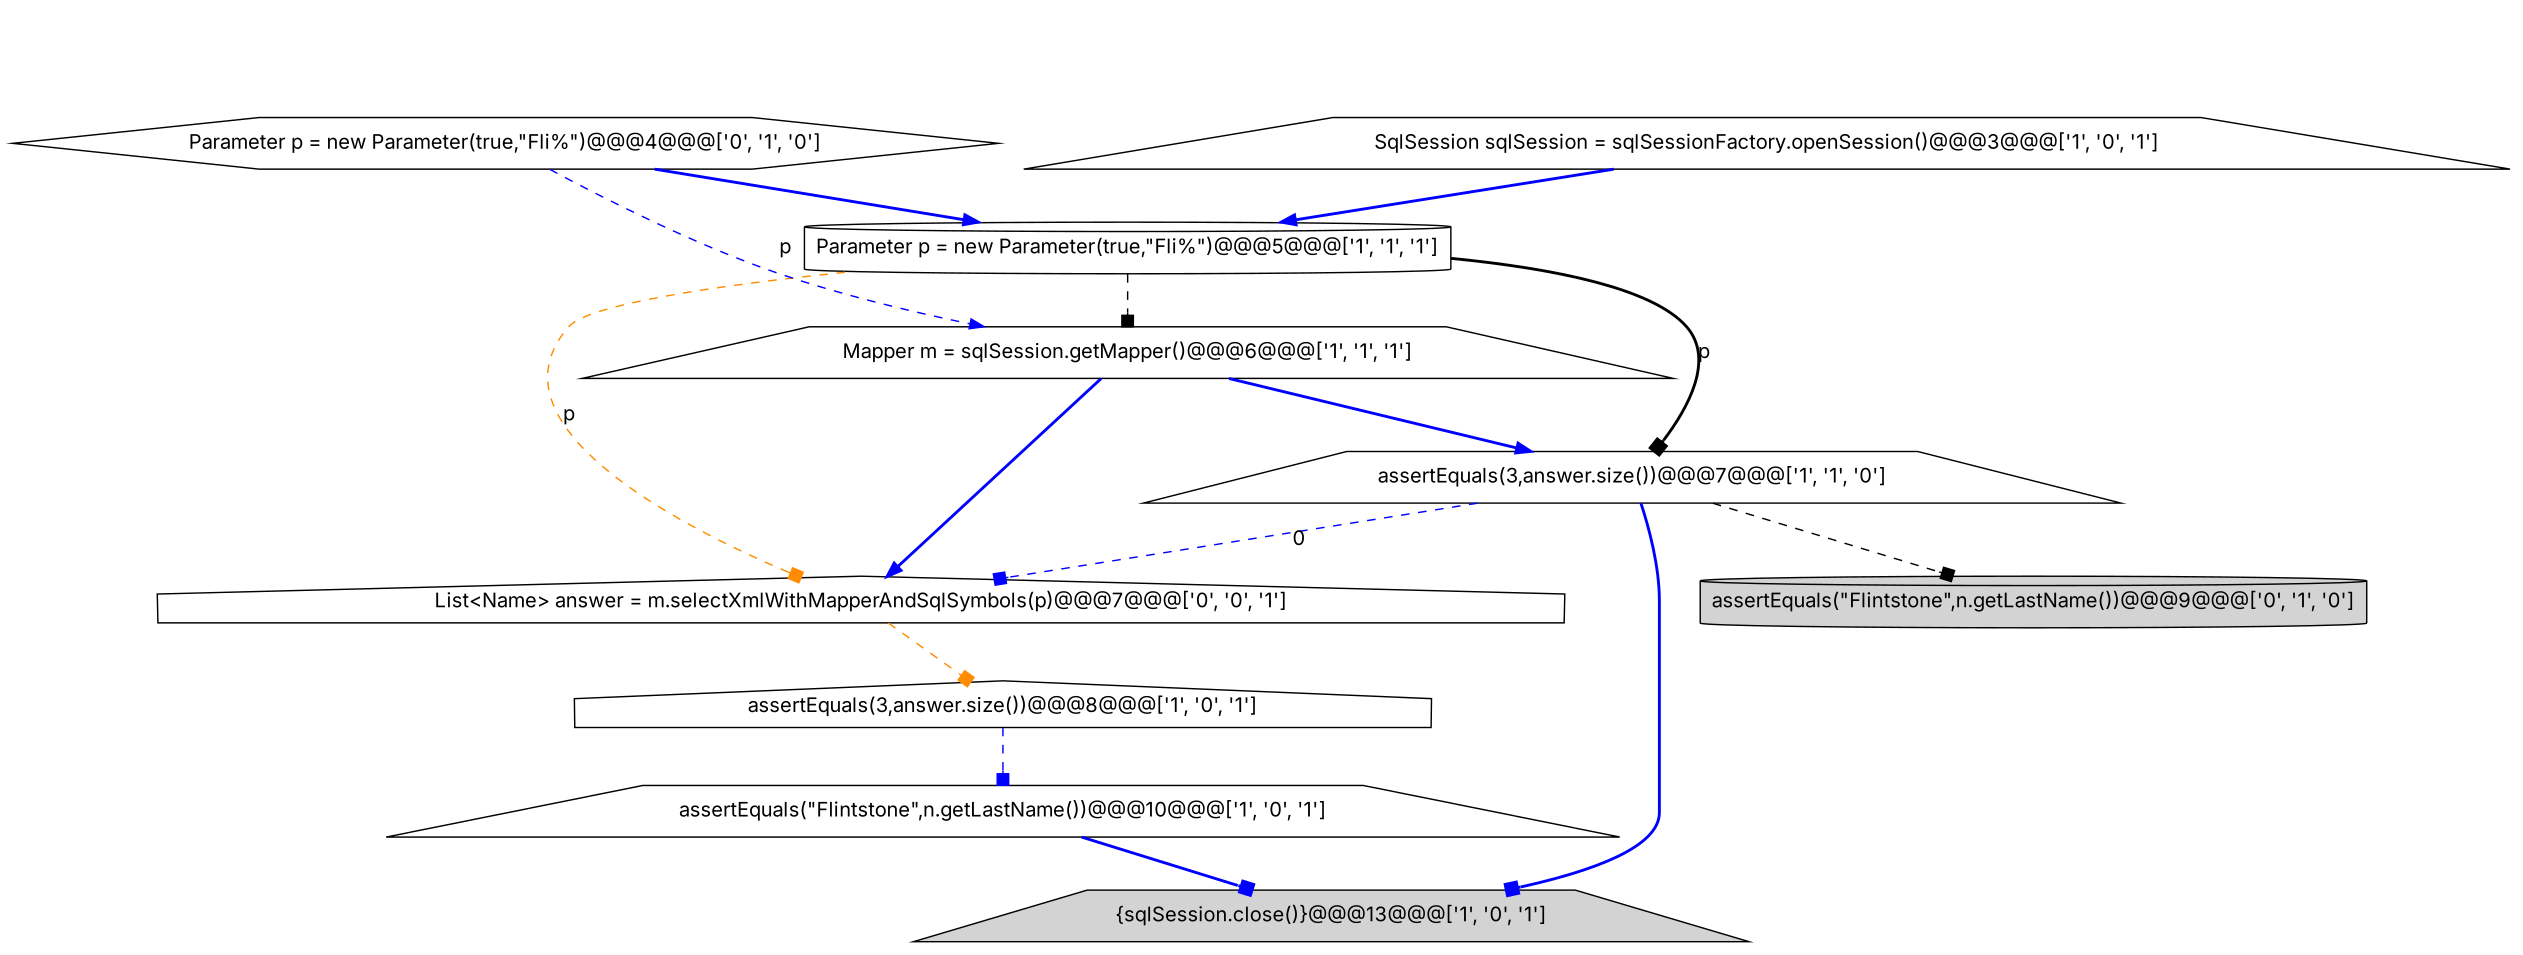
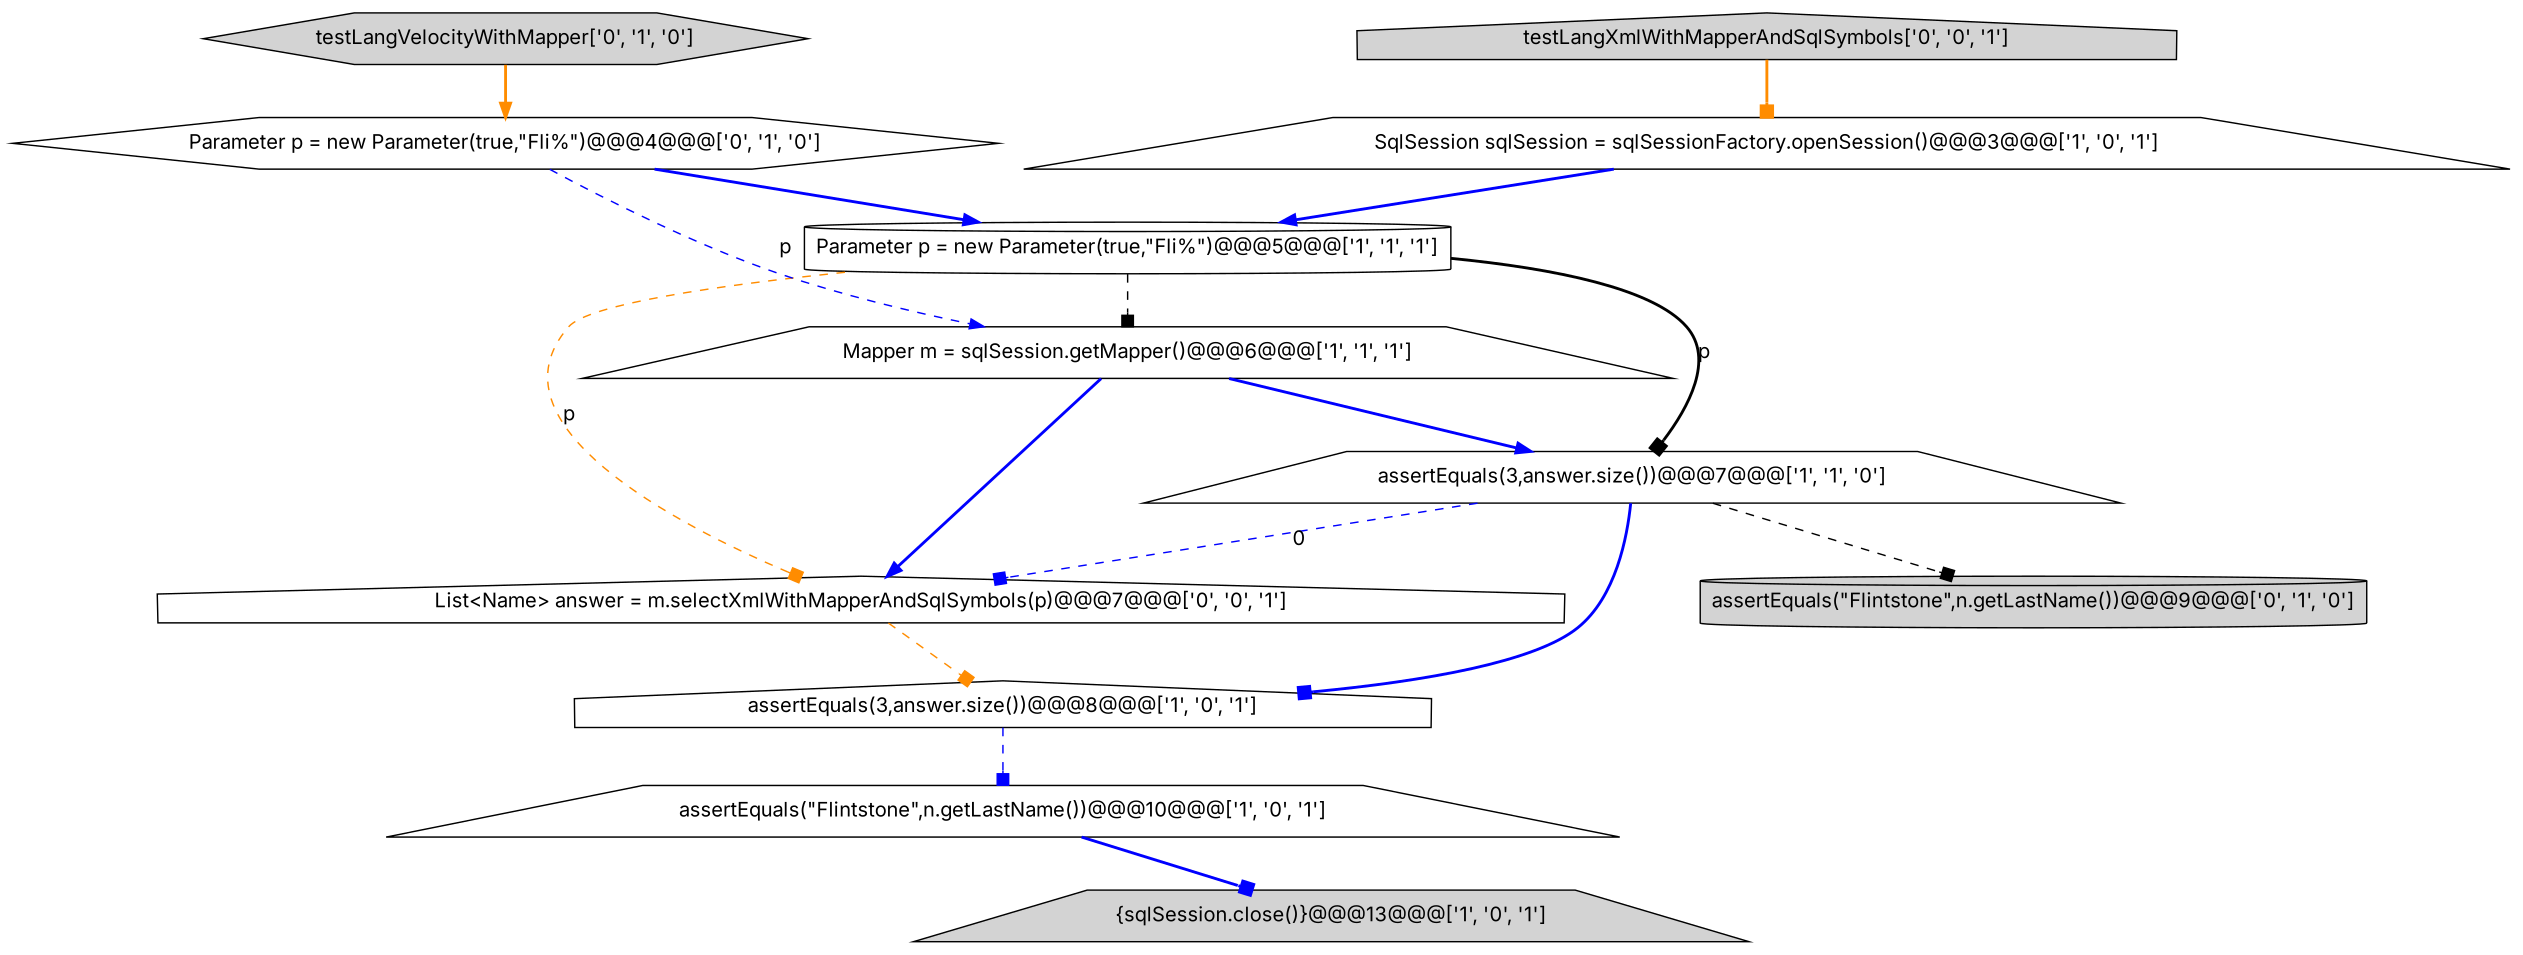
none -> (506, 39)
none -> (1767, 39)
(1659, 740) -> (1516, 657)
